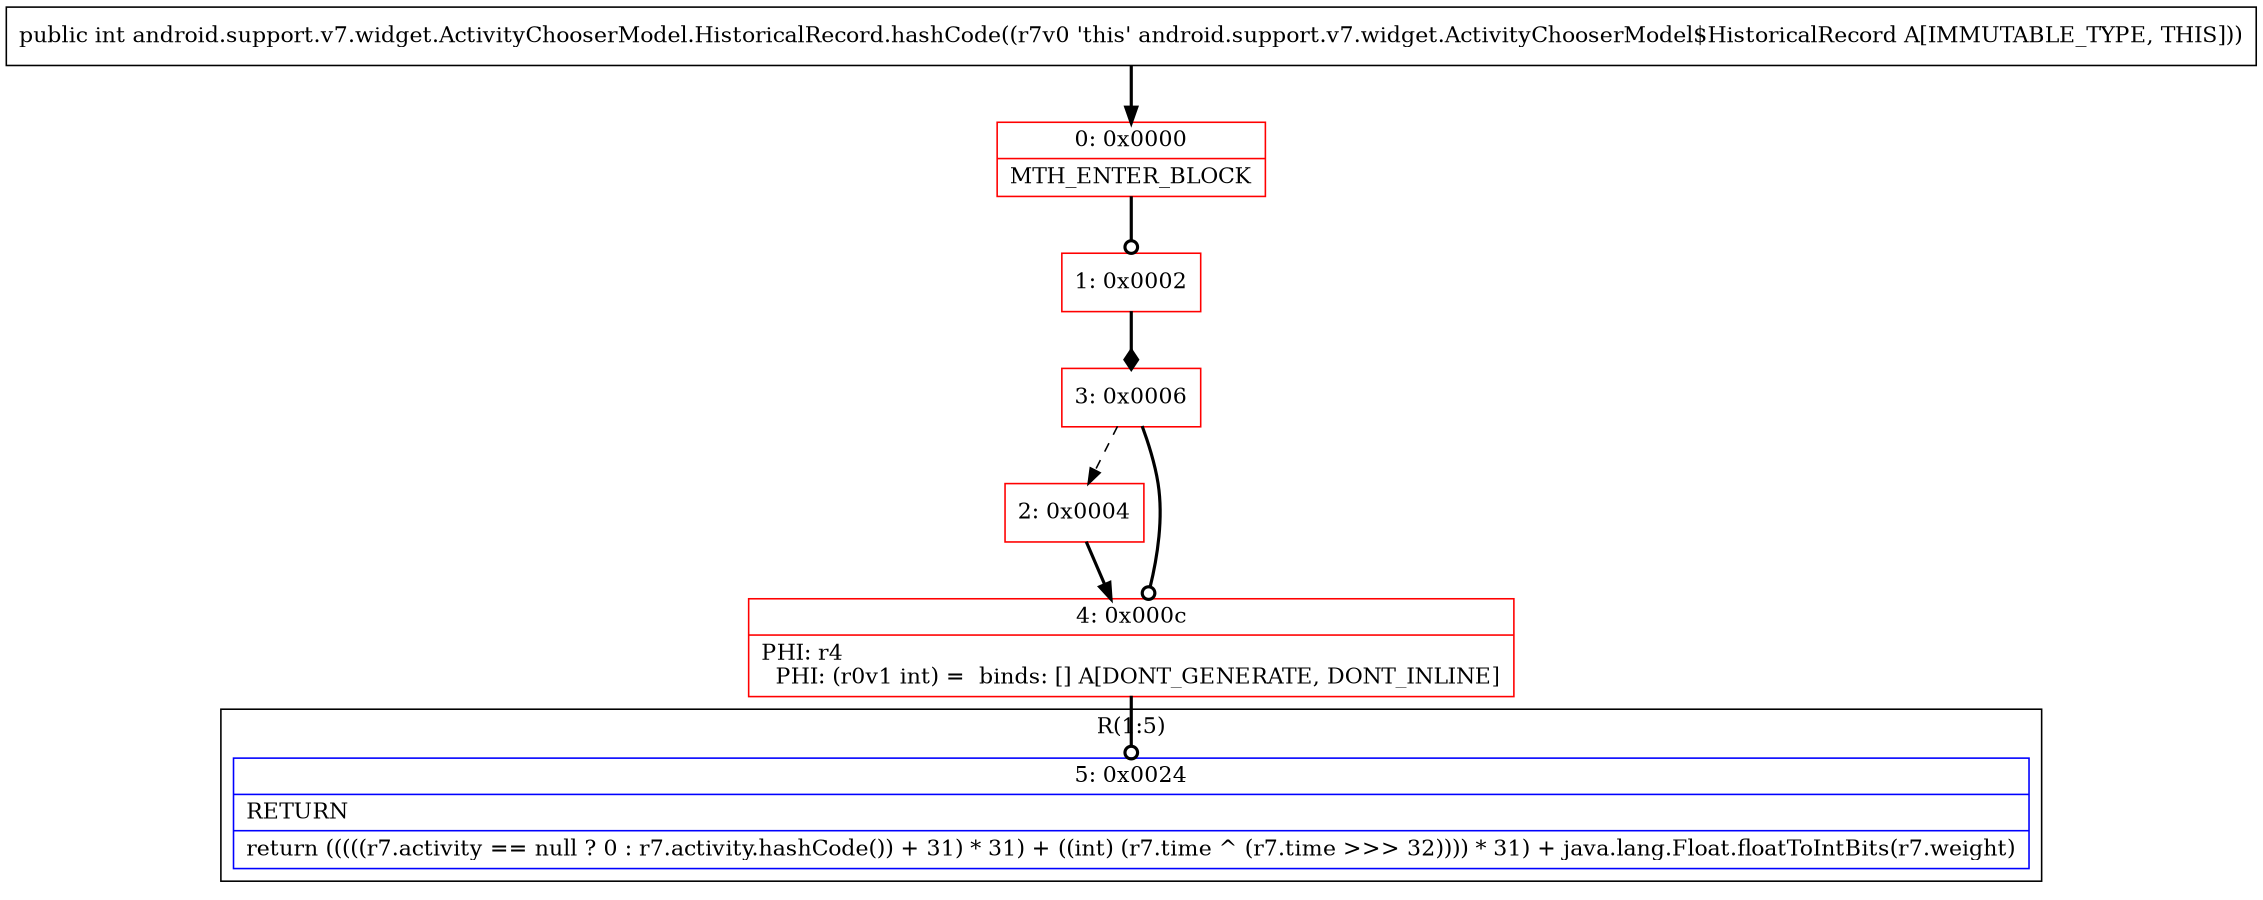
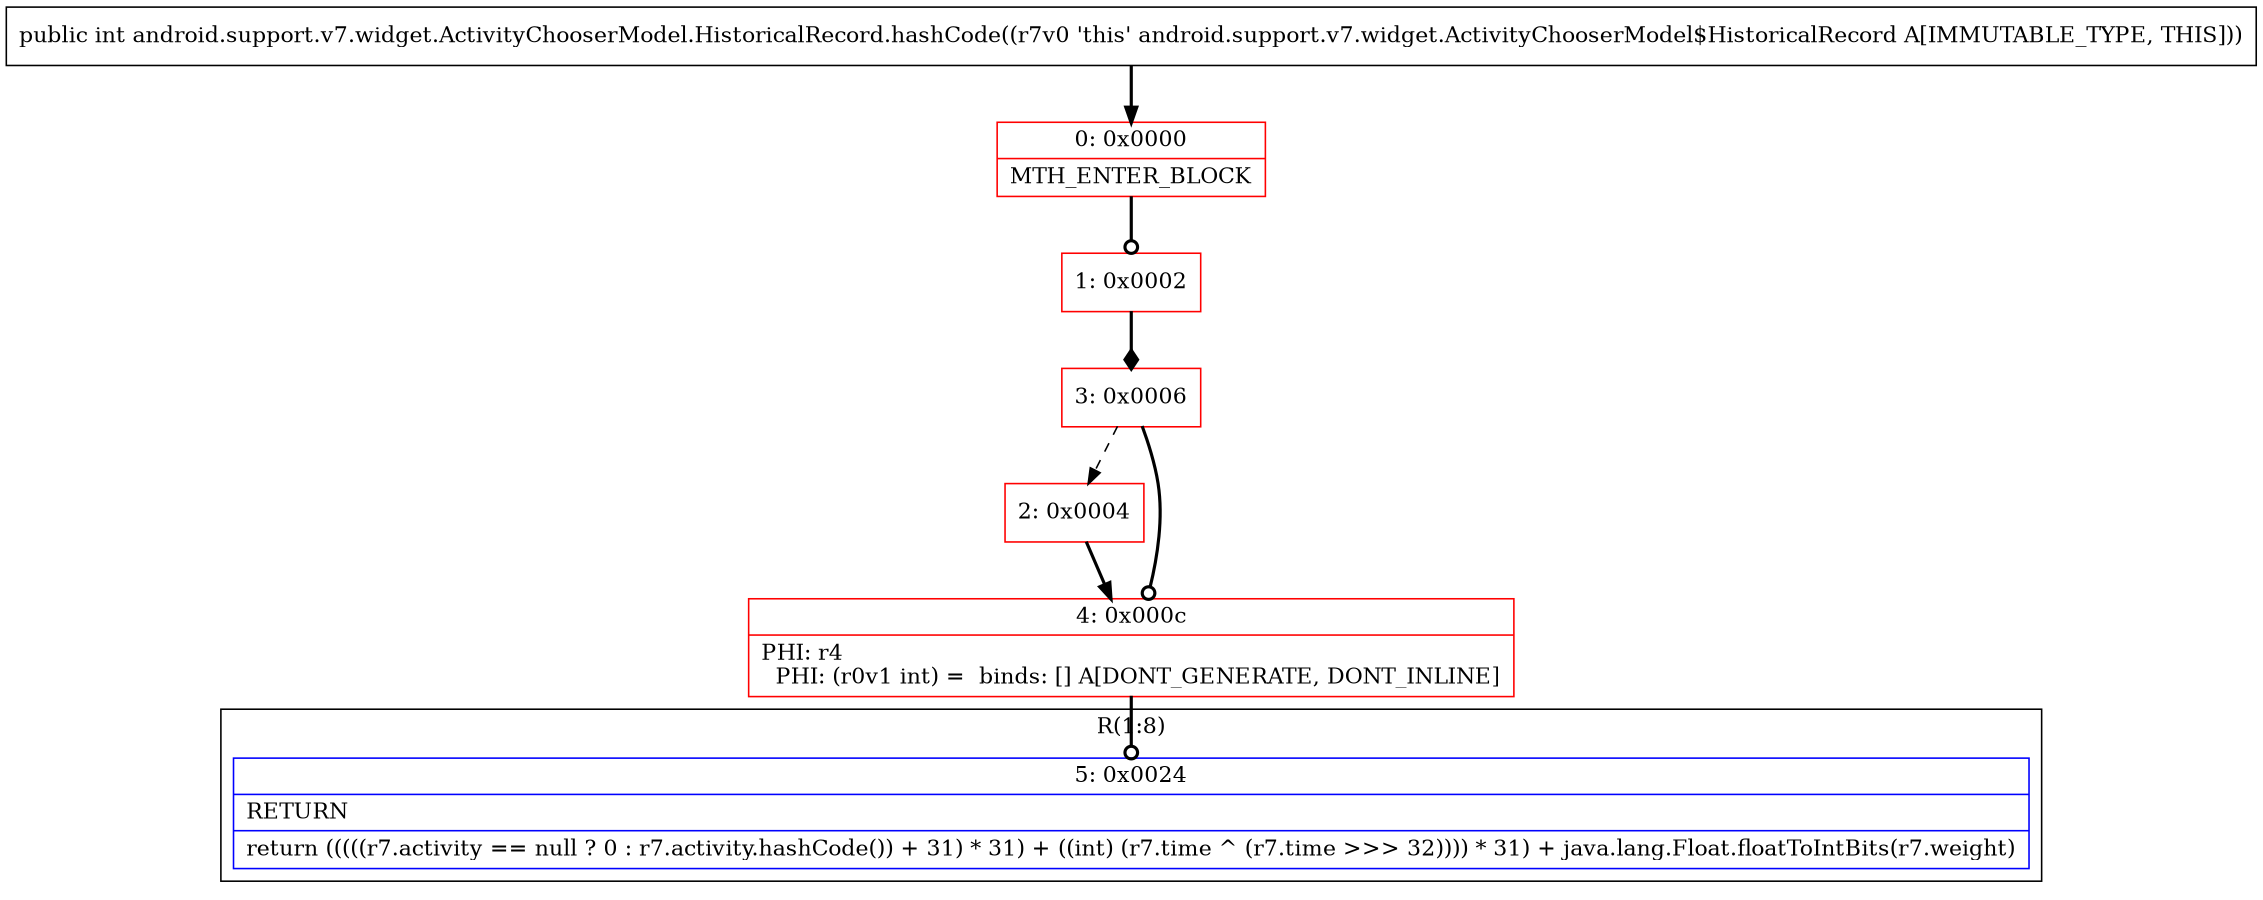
(1131, 727) -> (1131, 727)
